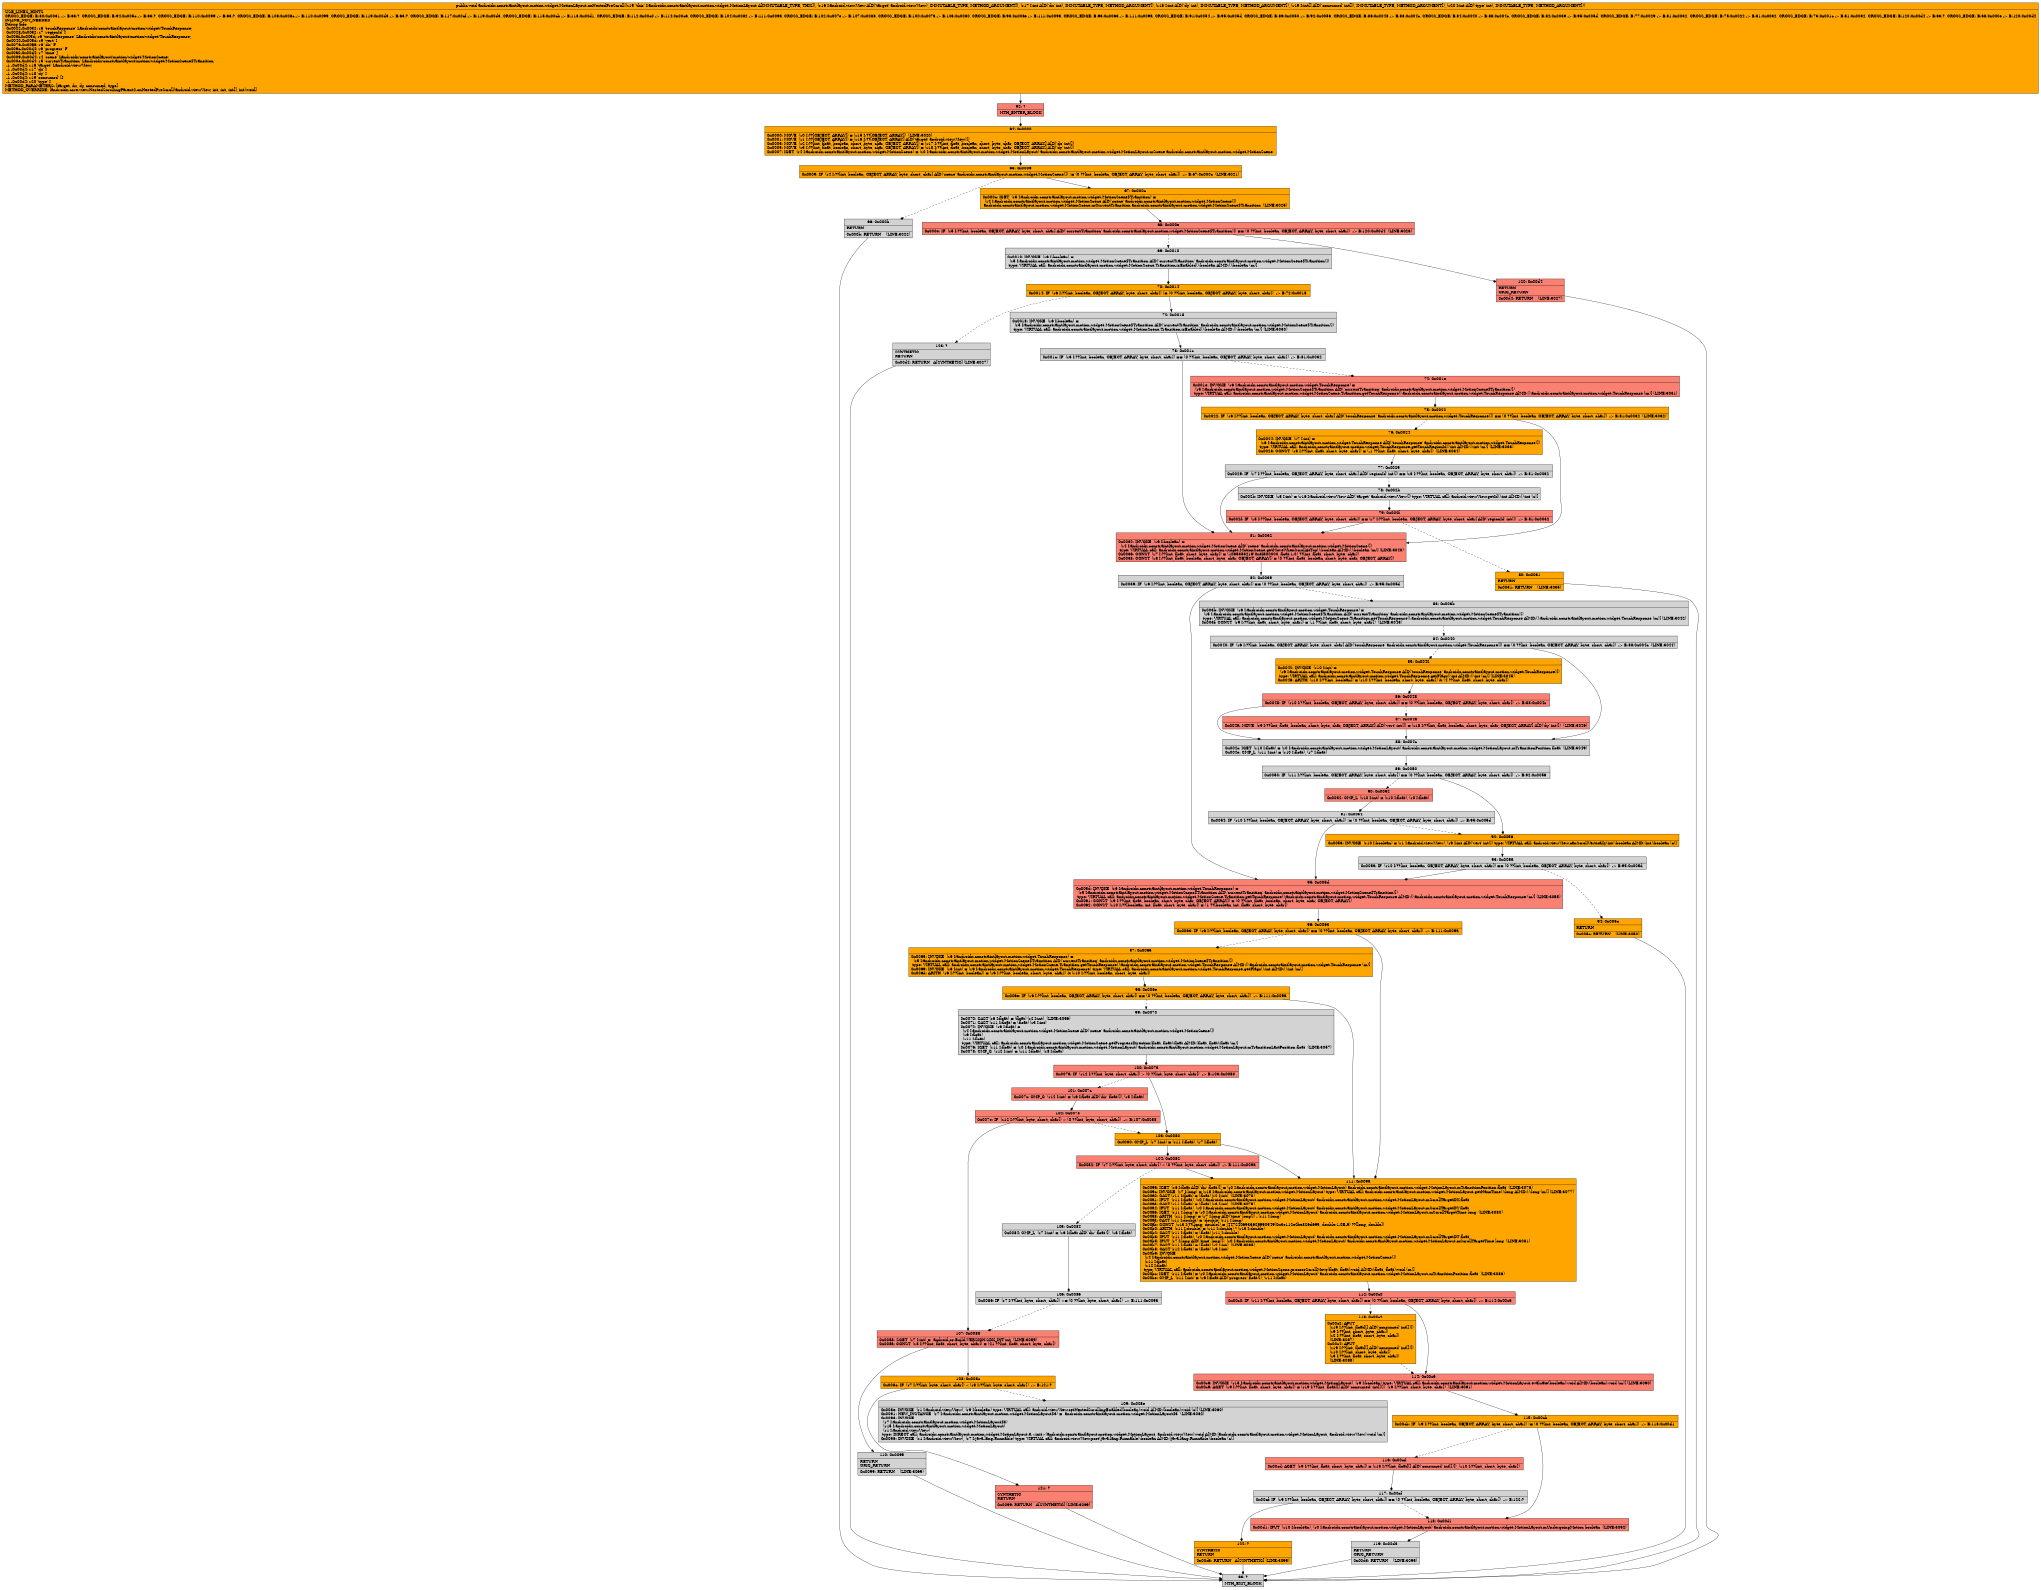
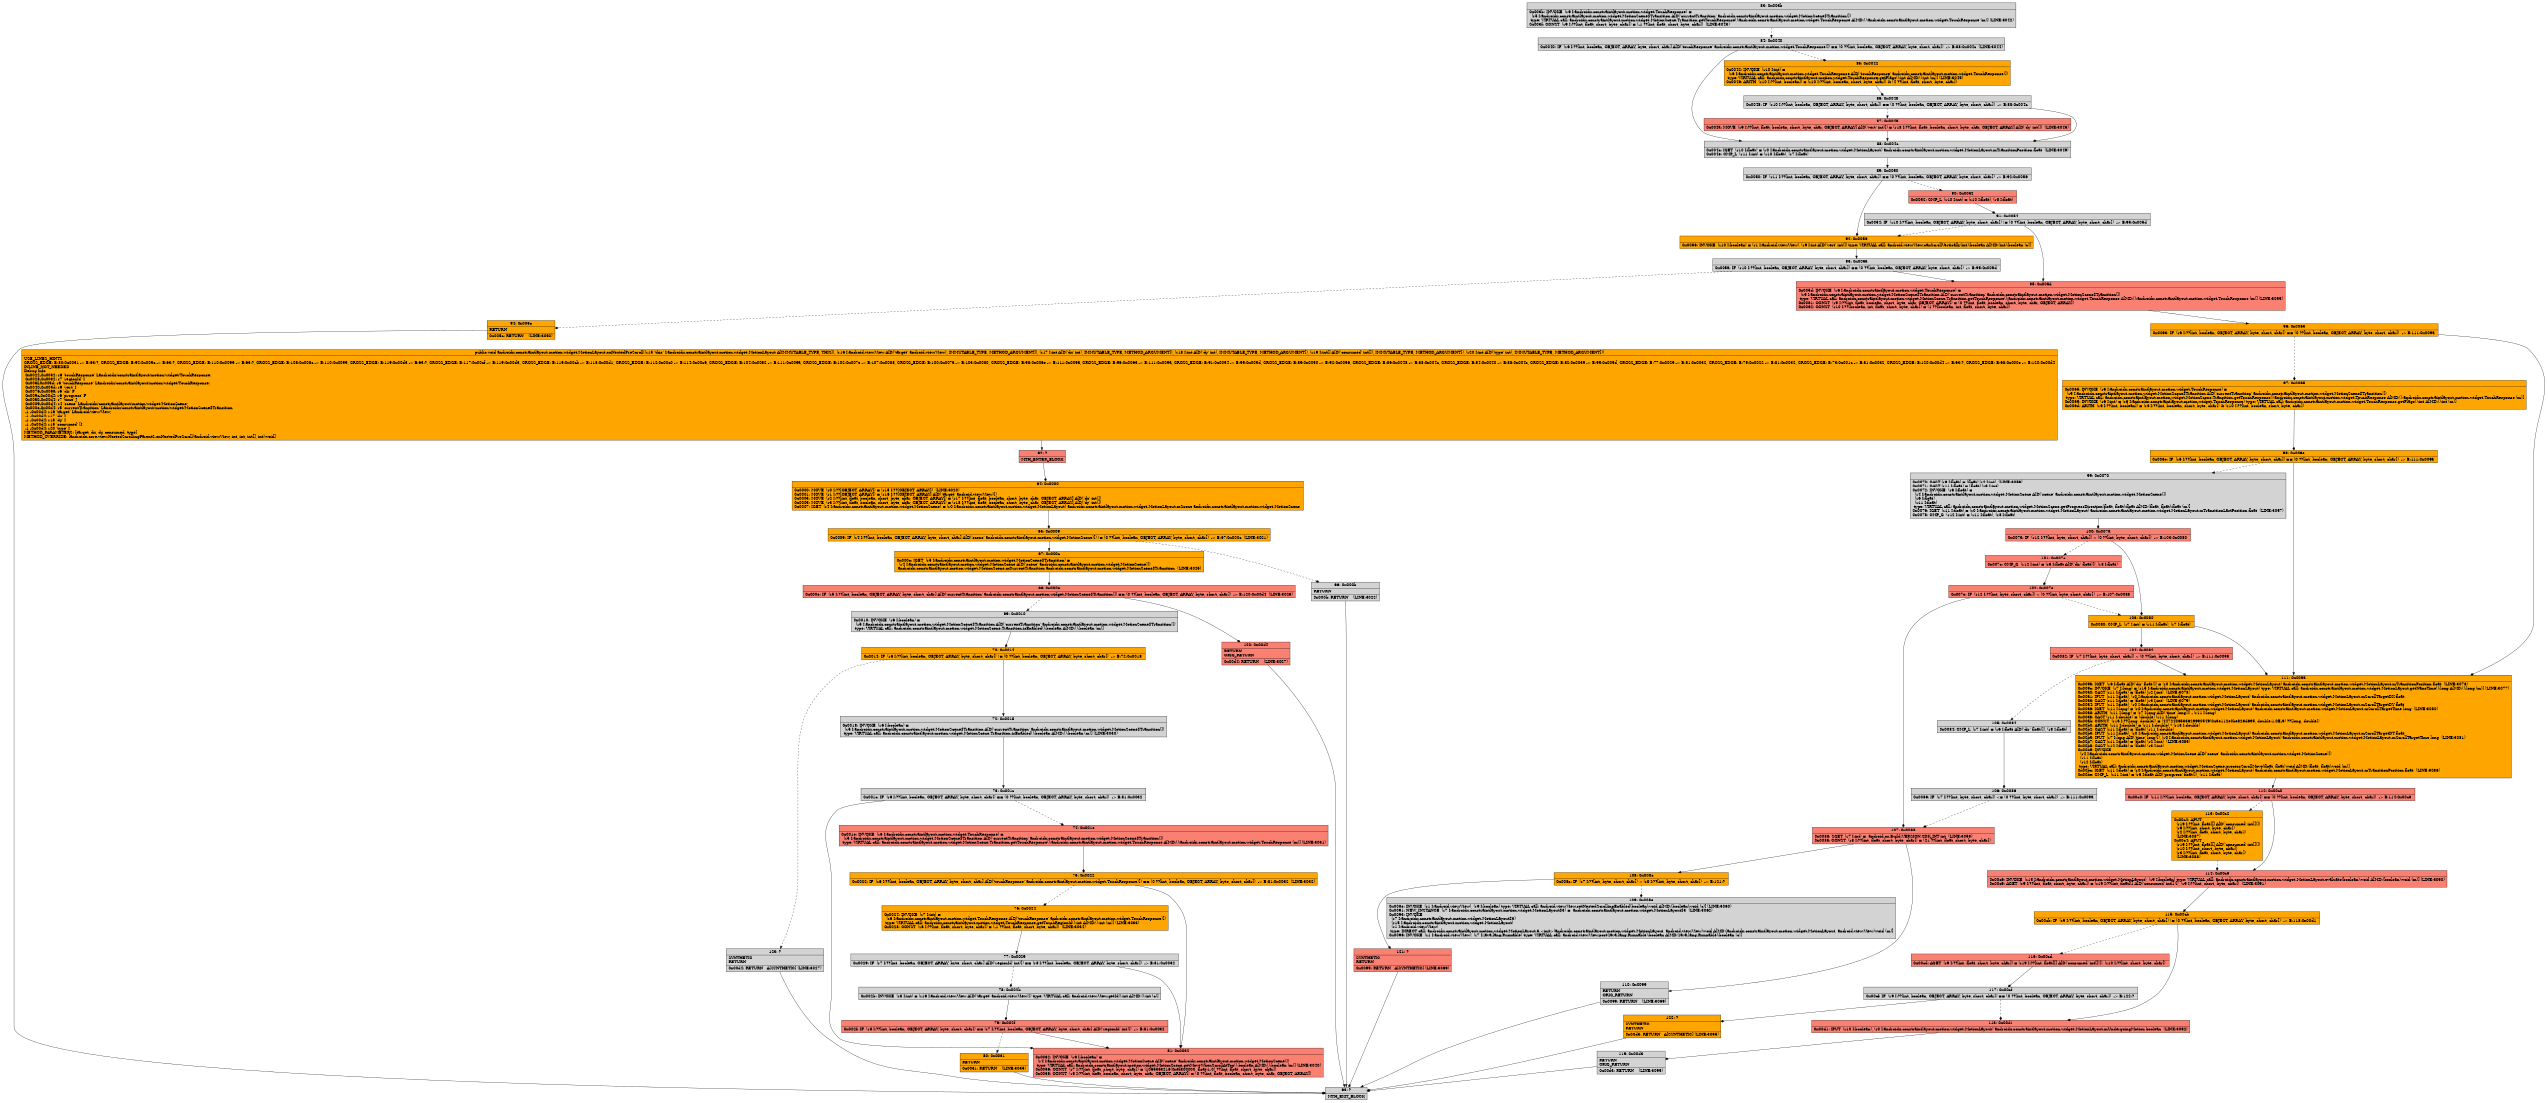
(1261, 581) -> none
(1406, 700) -> (1887, 102)
